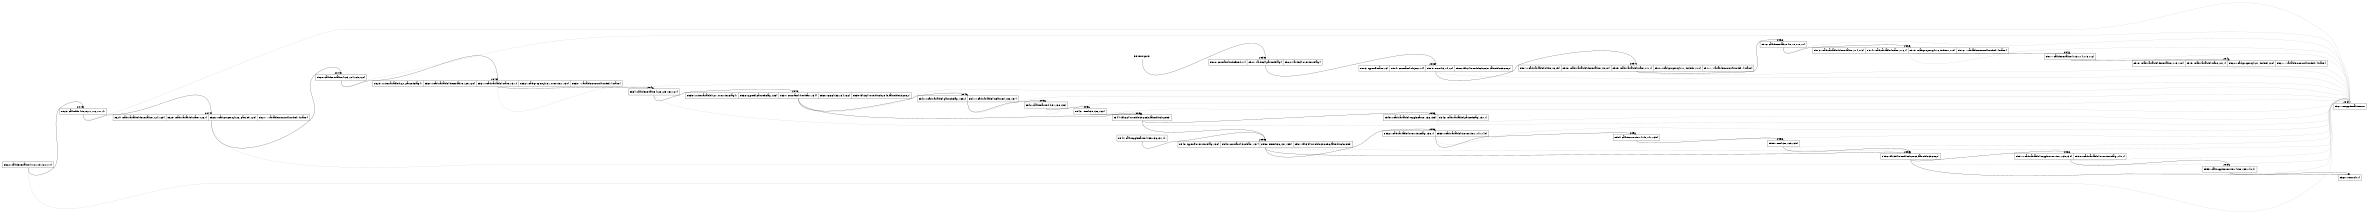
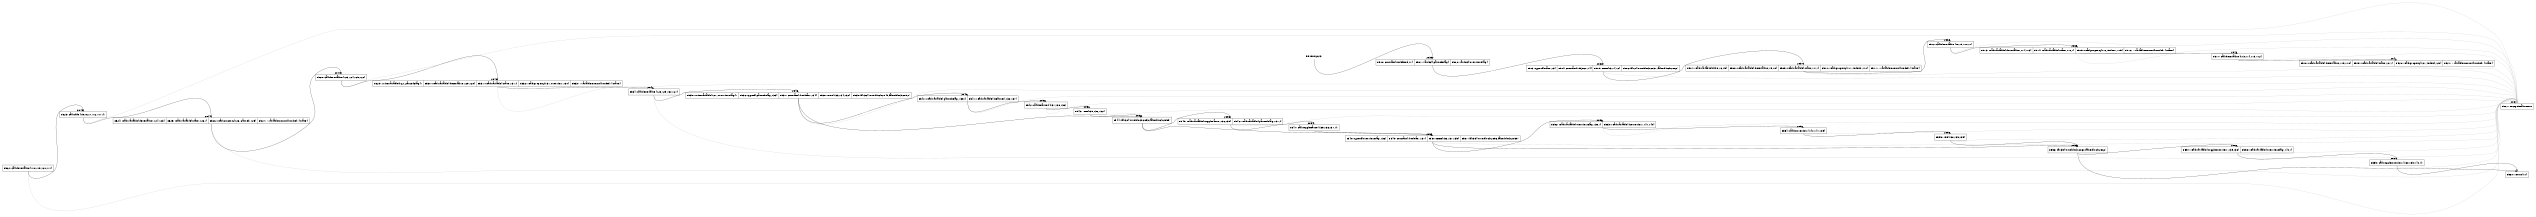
none -> (1269, 126)
